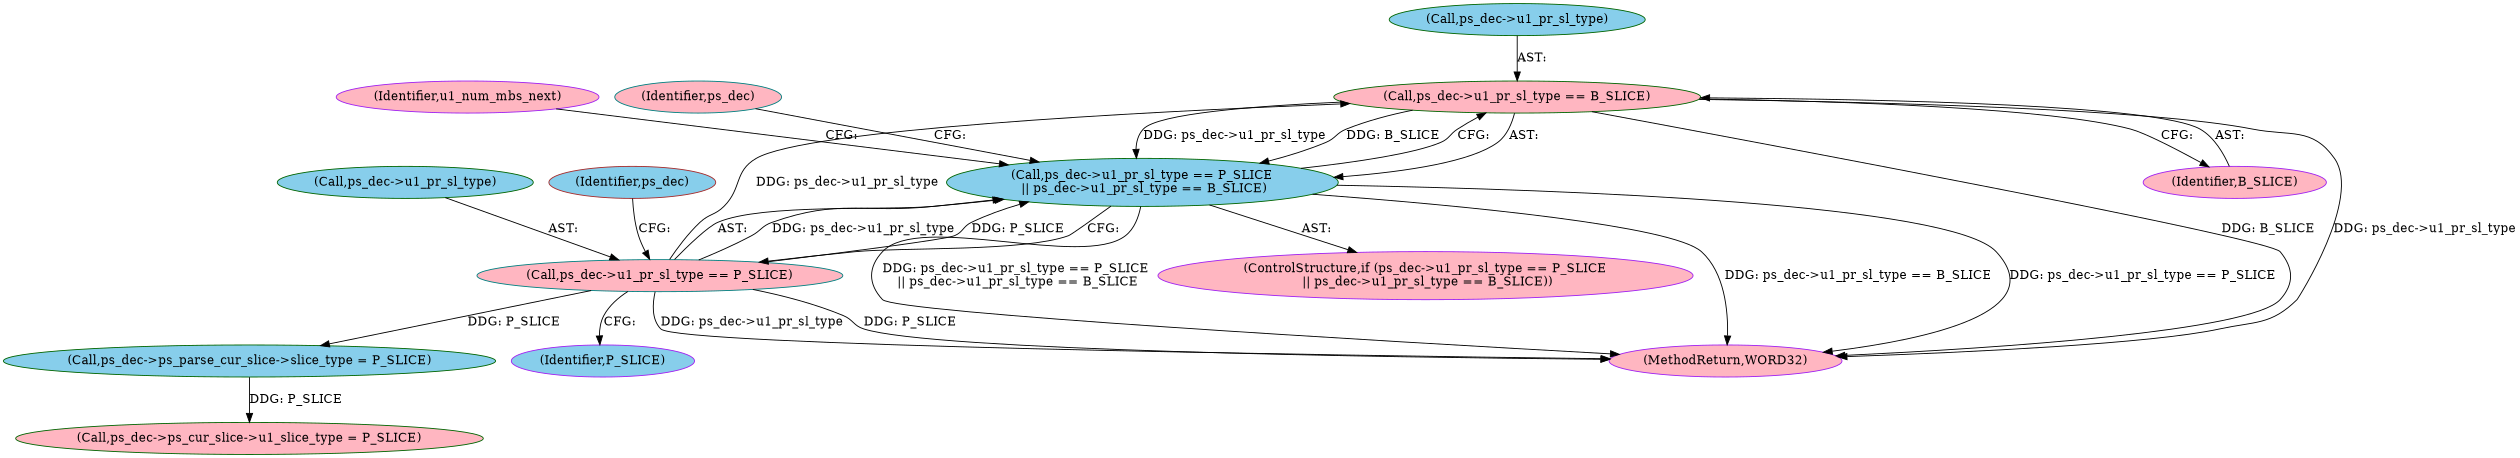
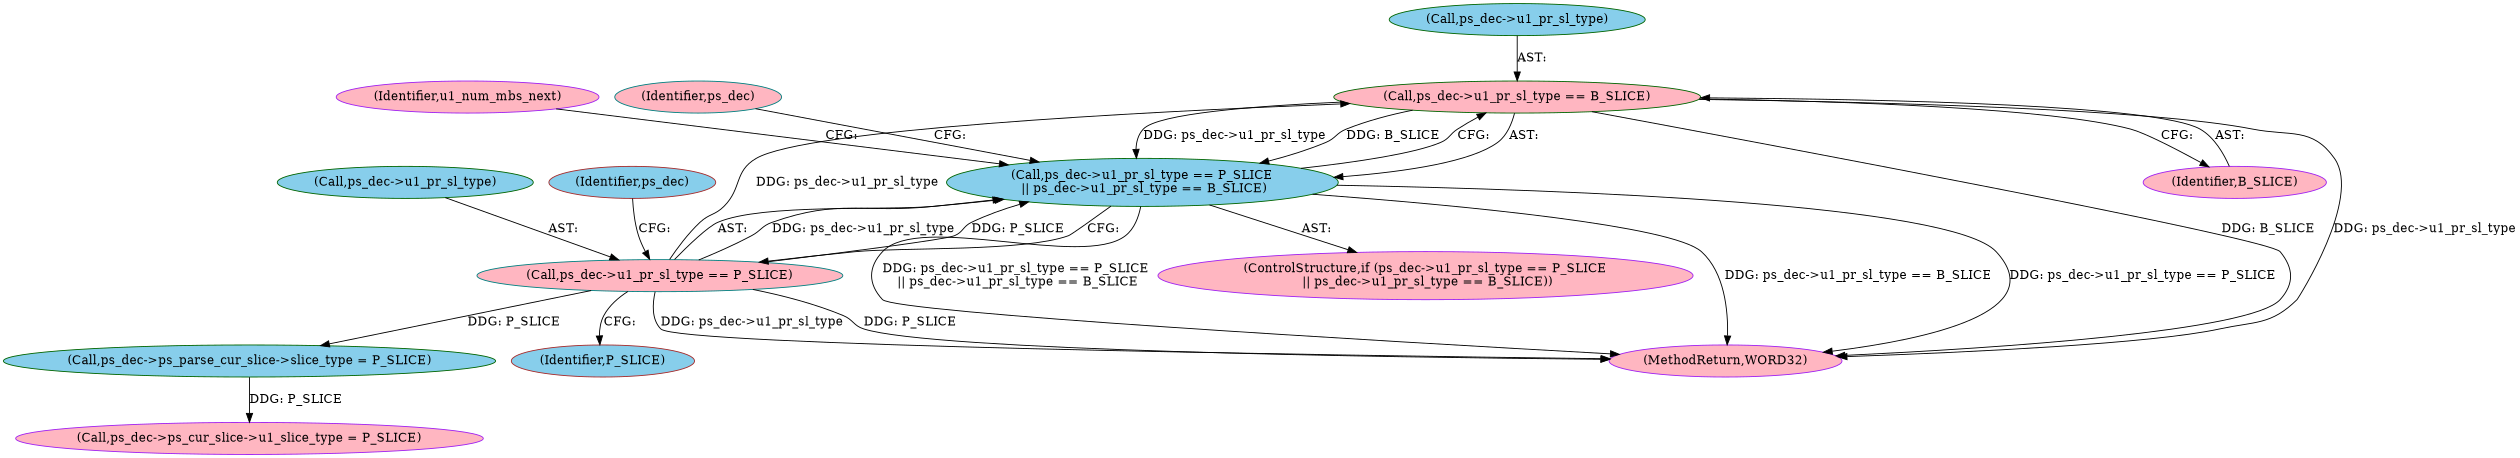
(603, 361) -> (603, 361)
(249, 438) -> (249, 438)
